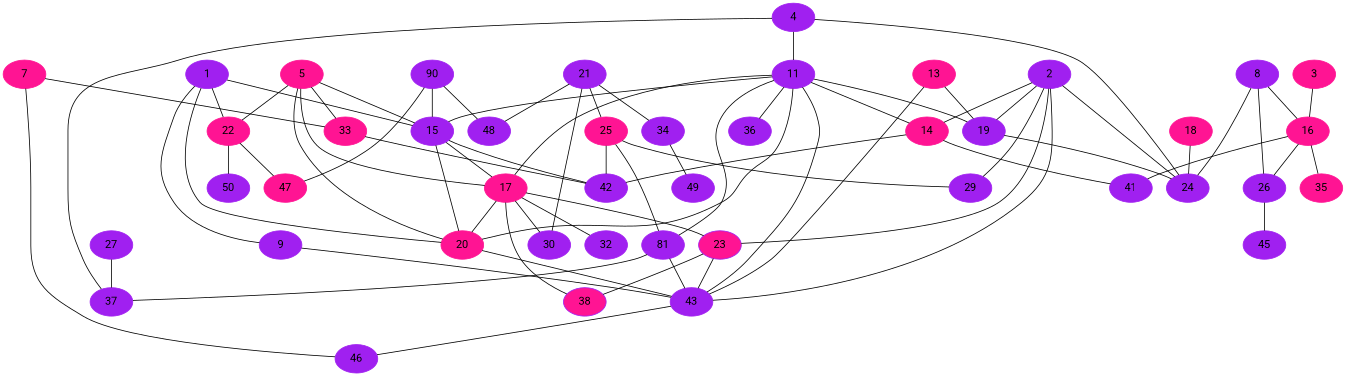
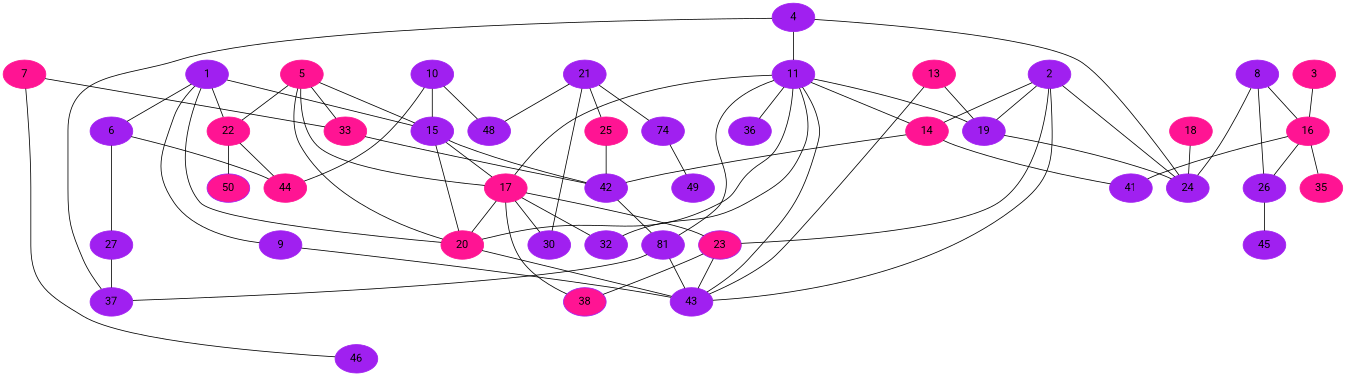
(432, 74) -> (432, 74)
(618, 92) -> (753, 199)
none -> (111, 131)
(663, 131) -> (663, 131)
(641, 186) -> (627, 209)
(228, 188) -> (228, 188)
(285, 188) -> (285, 188)
(970, 188) -> none
(524, 331) -> none
